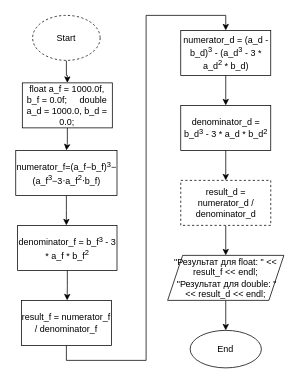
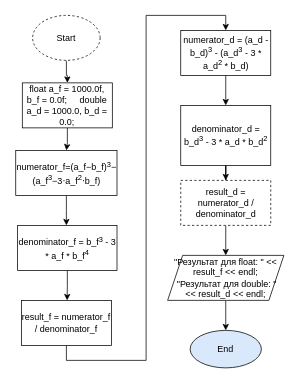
(226, 128) -> (226, 135)
(68, 248) -> (68, 248)
(226, 349) -> (226, 349)
